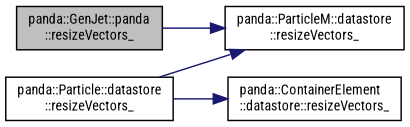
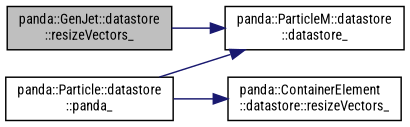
(89, 28) -> (89, 28)
(315, 28) -> (315, 28)
(89, 99) -> (89, 99)
